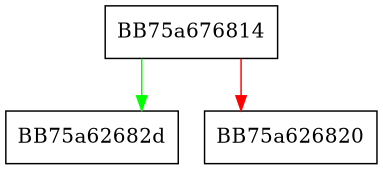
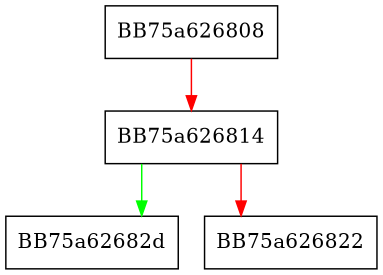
none -> (191, 32)
(191, 32) -> (191, 137)
(291, 137) -> (291, 243)
